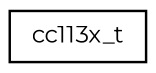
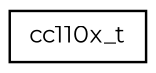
(78, 37) -> (78, 37)
